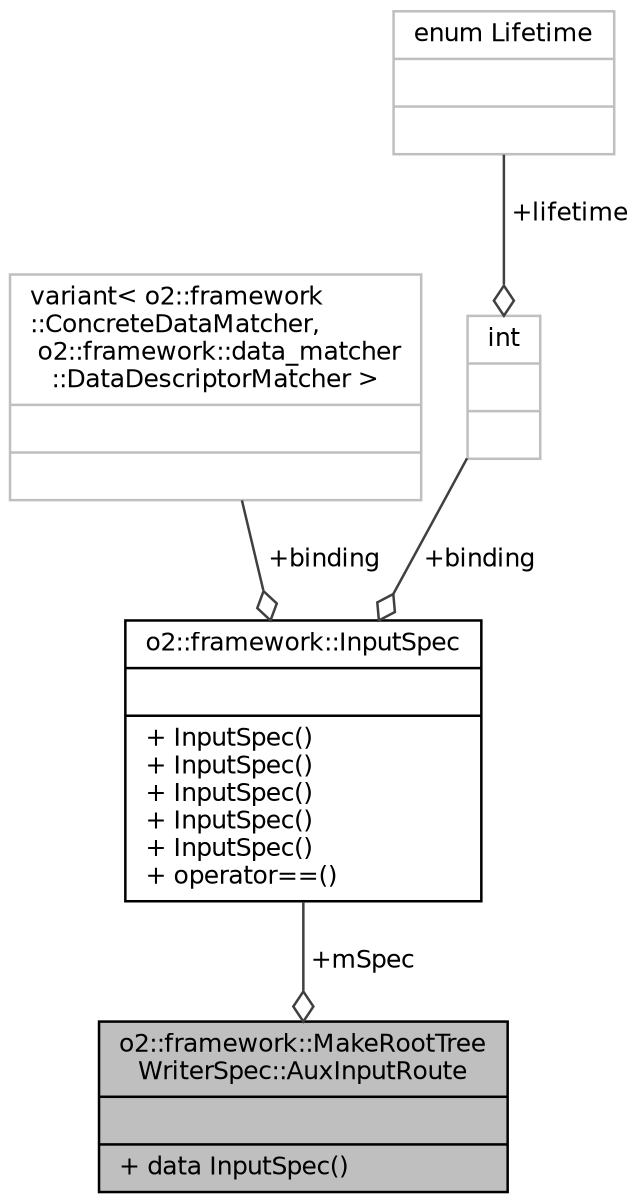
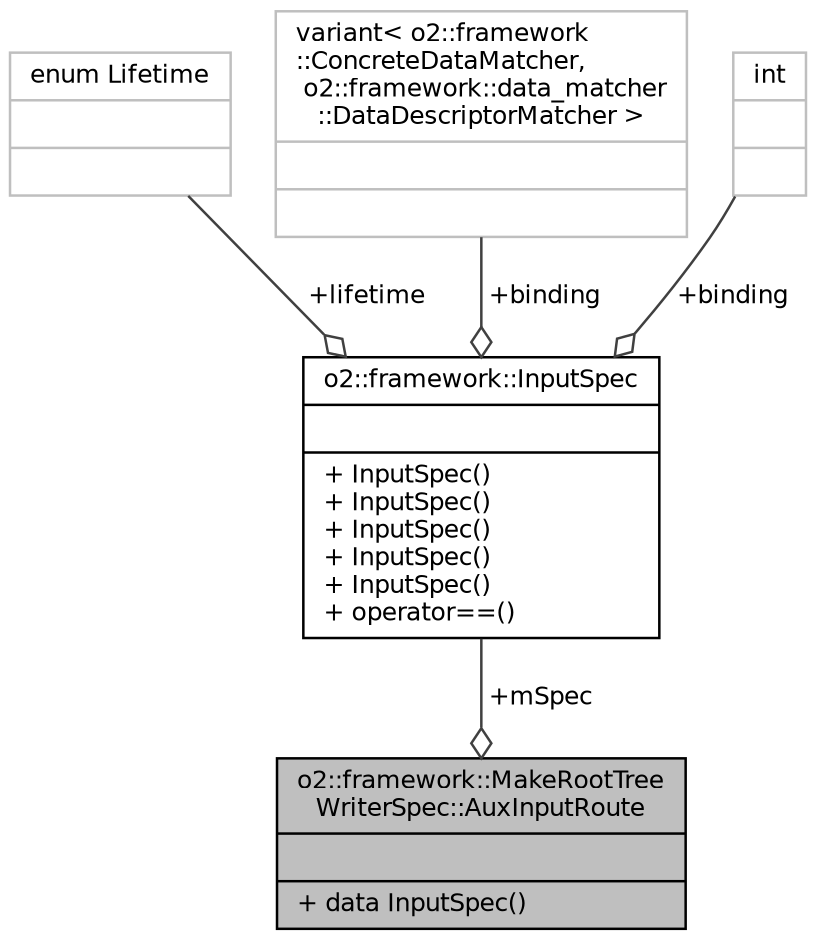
(504, 220) -> (256, 265)
